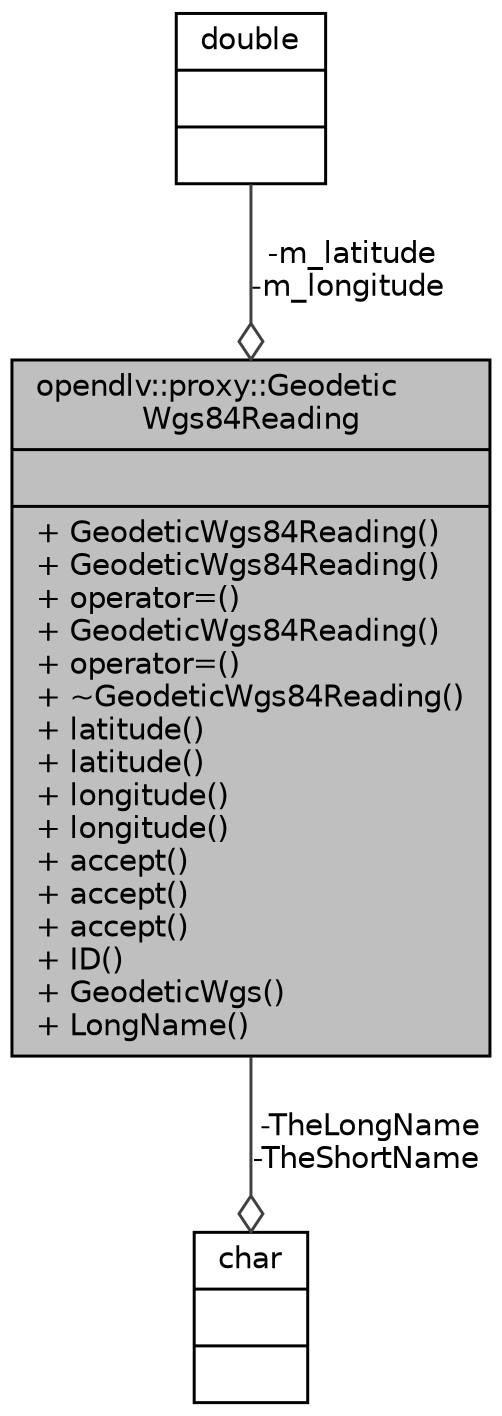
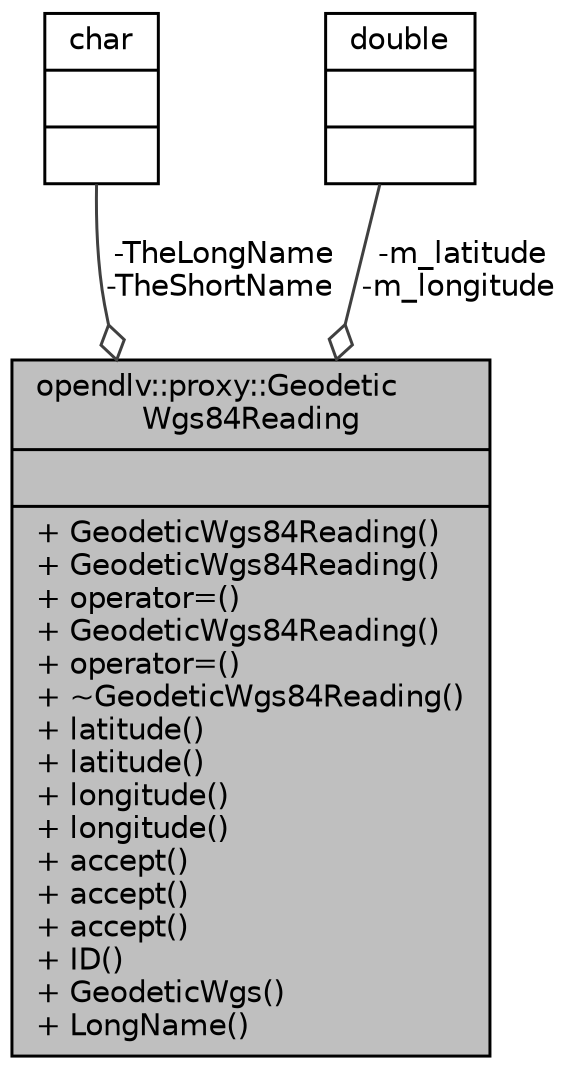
(251, 1126) -> (98, 255)
